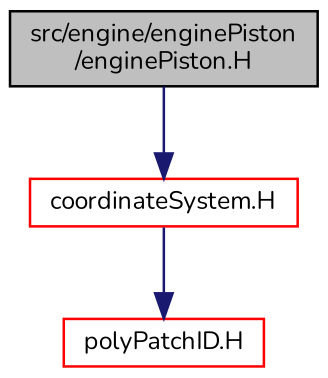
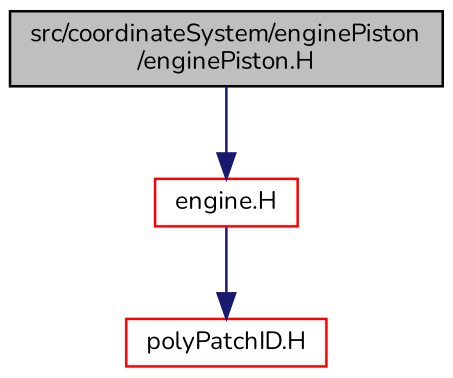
(164, 49) -> (226, 49)
(164, 203) -> (226, 203)
